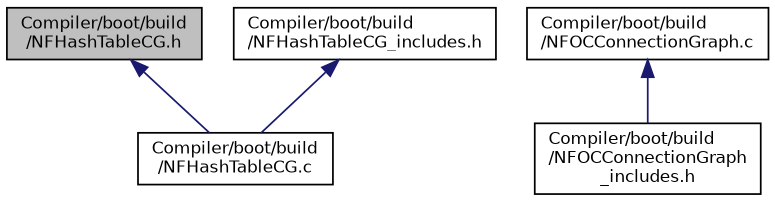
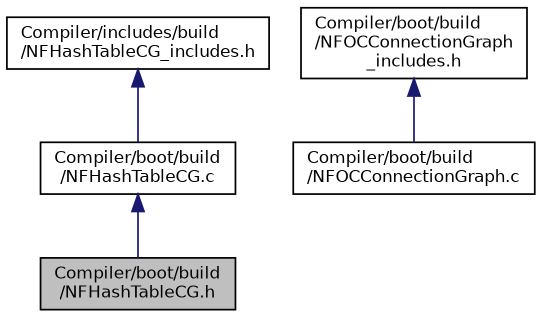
(365, 34) -> (138, 43)
(648, 100) -> (414, 119)
(177, 103) -> (138, 235)
